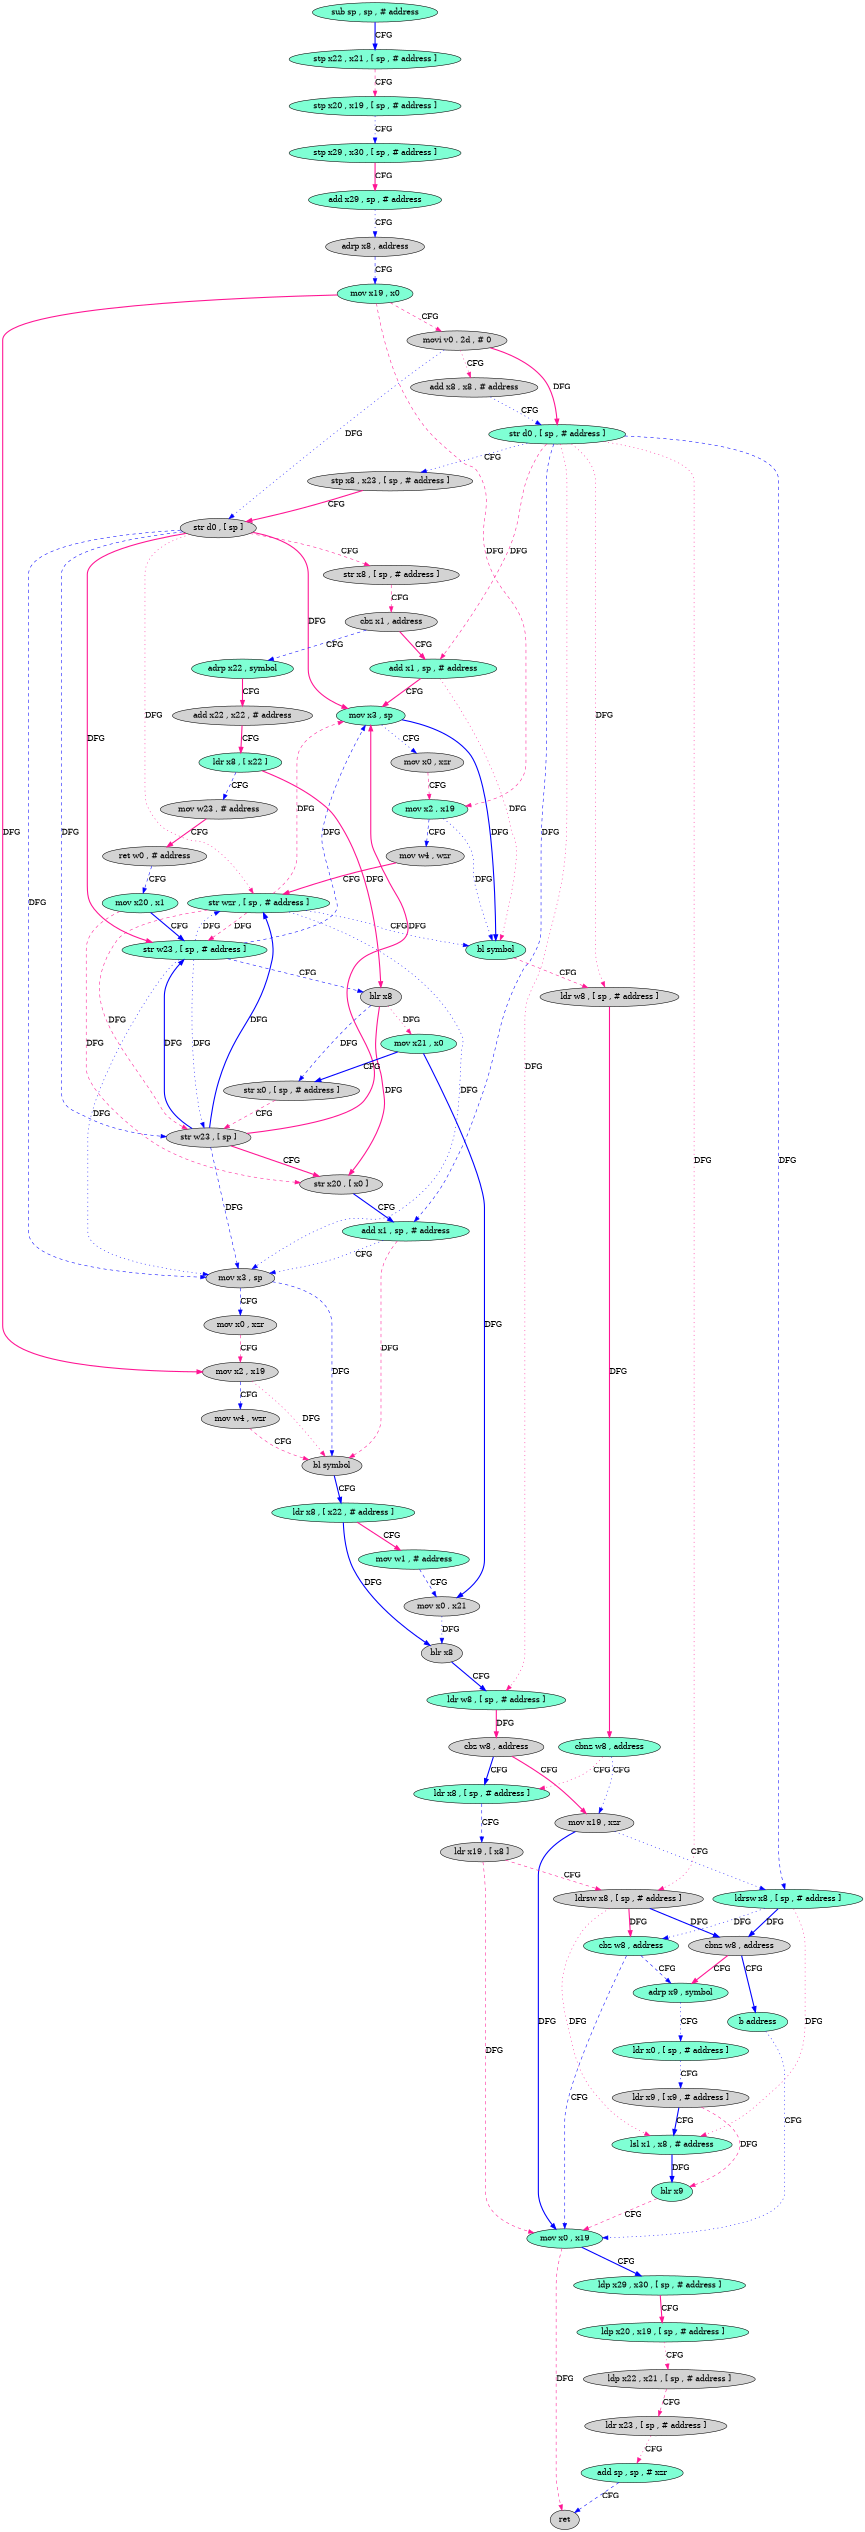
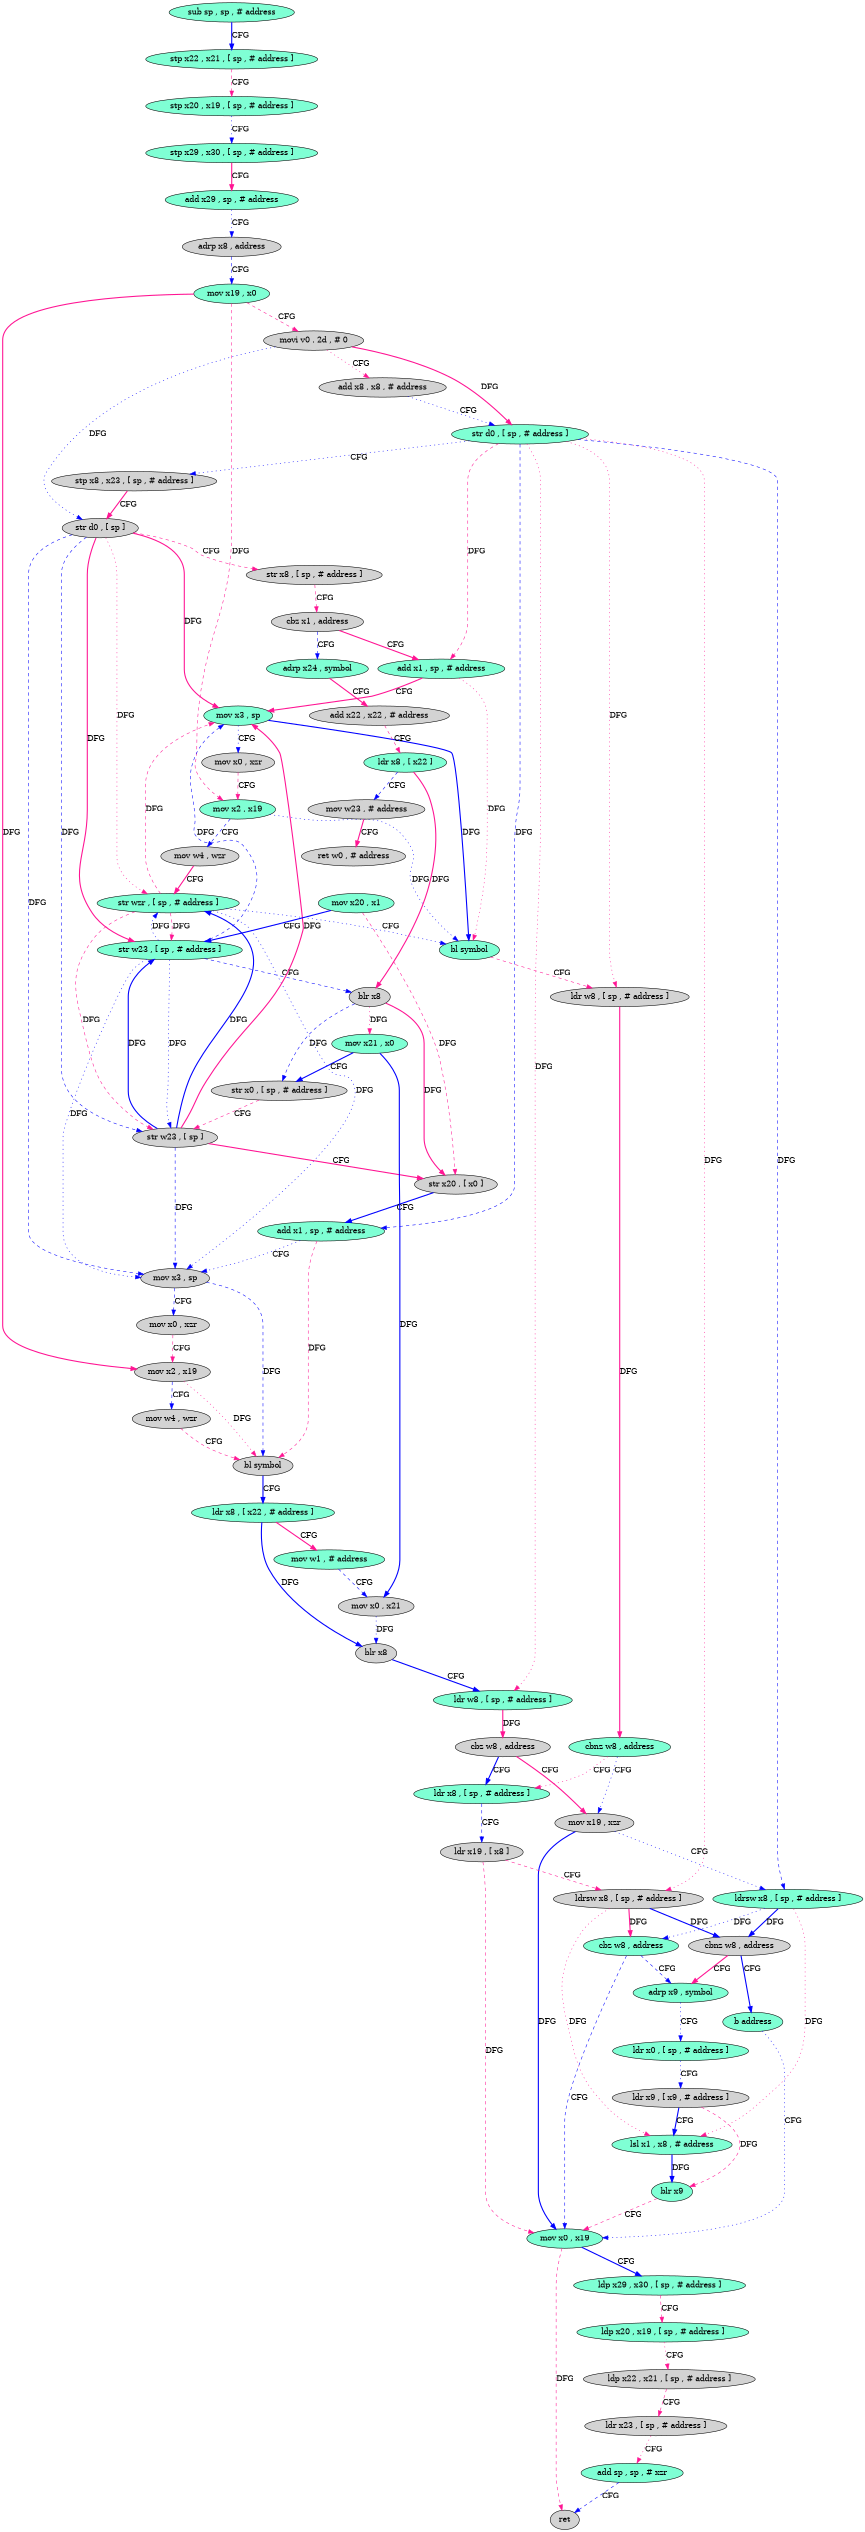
(242, 669) -> (317, 669)
(242, 736) -> (390, 736)
(148, 877) -> none
(661, 2306) -> (661, 2306)
